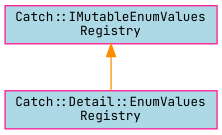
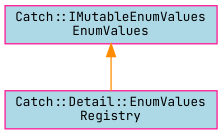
(111, 25) -> (111, 25)
